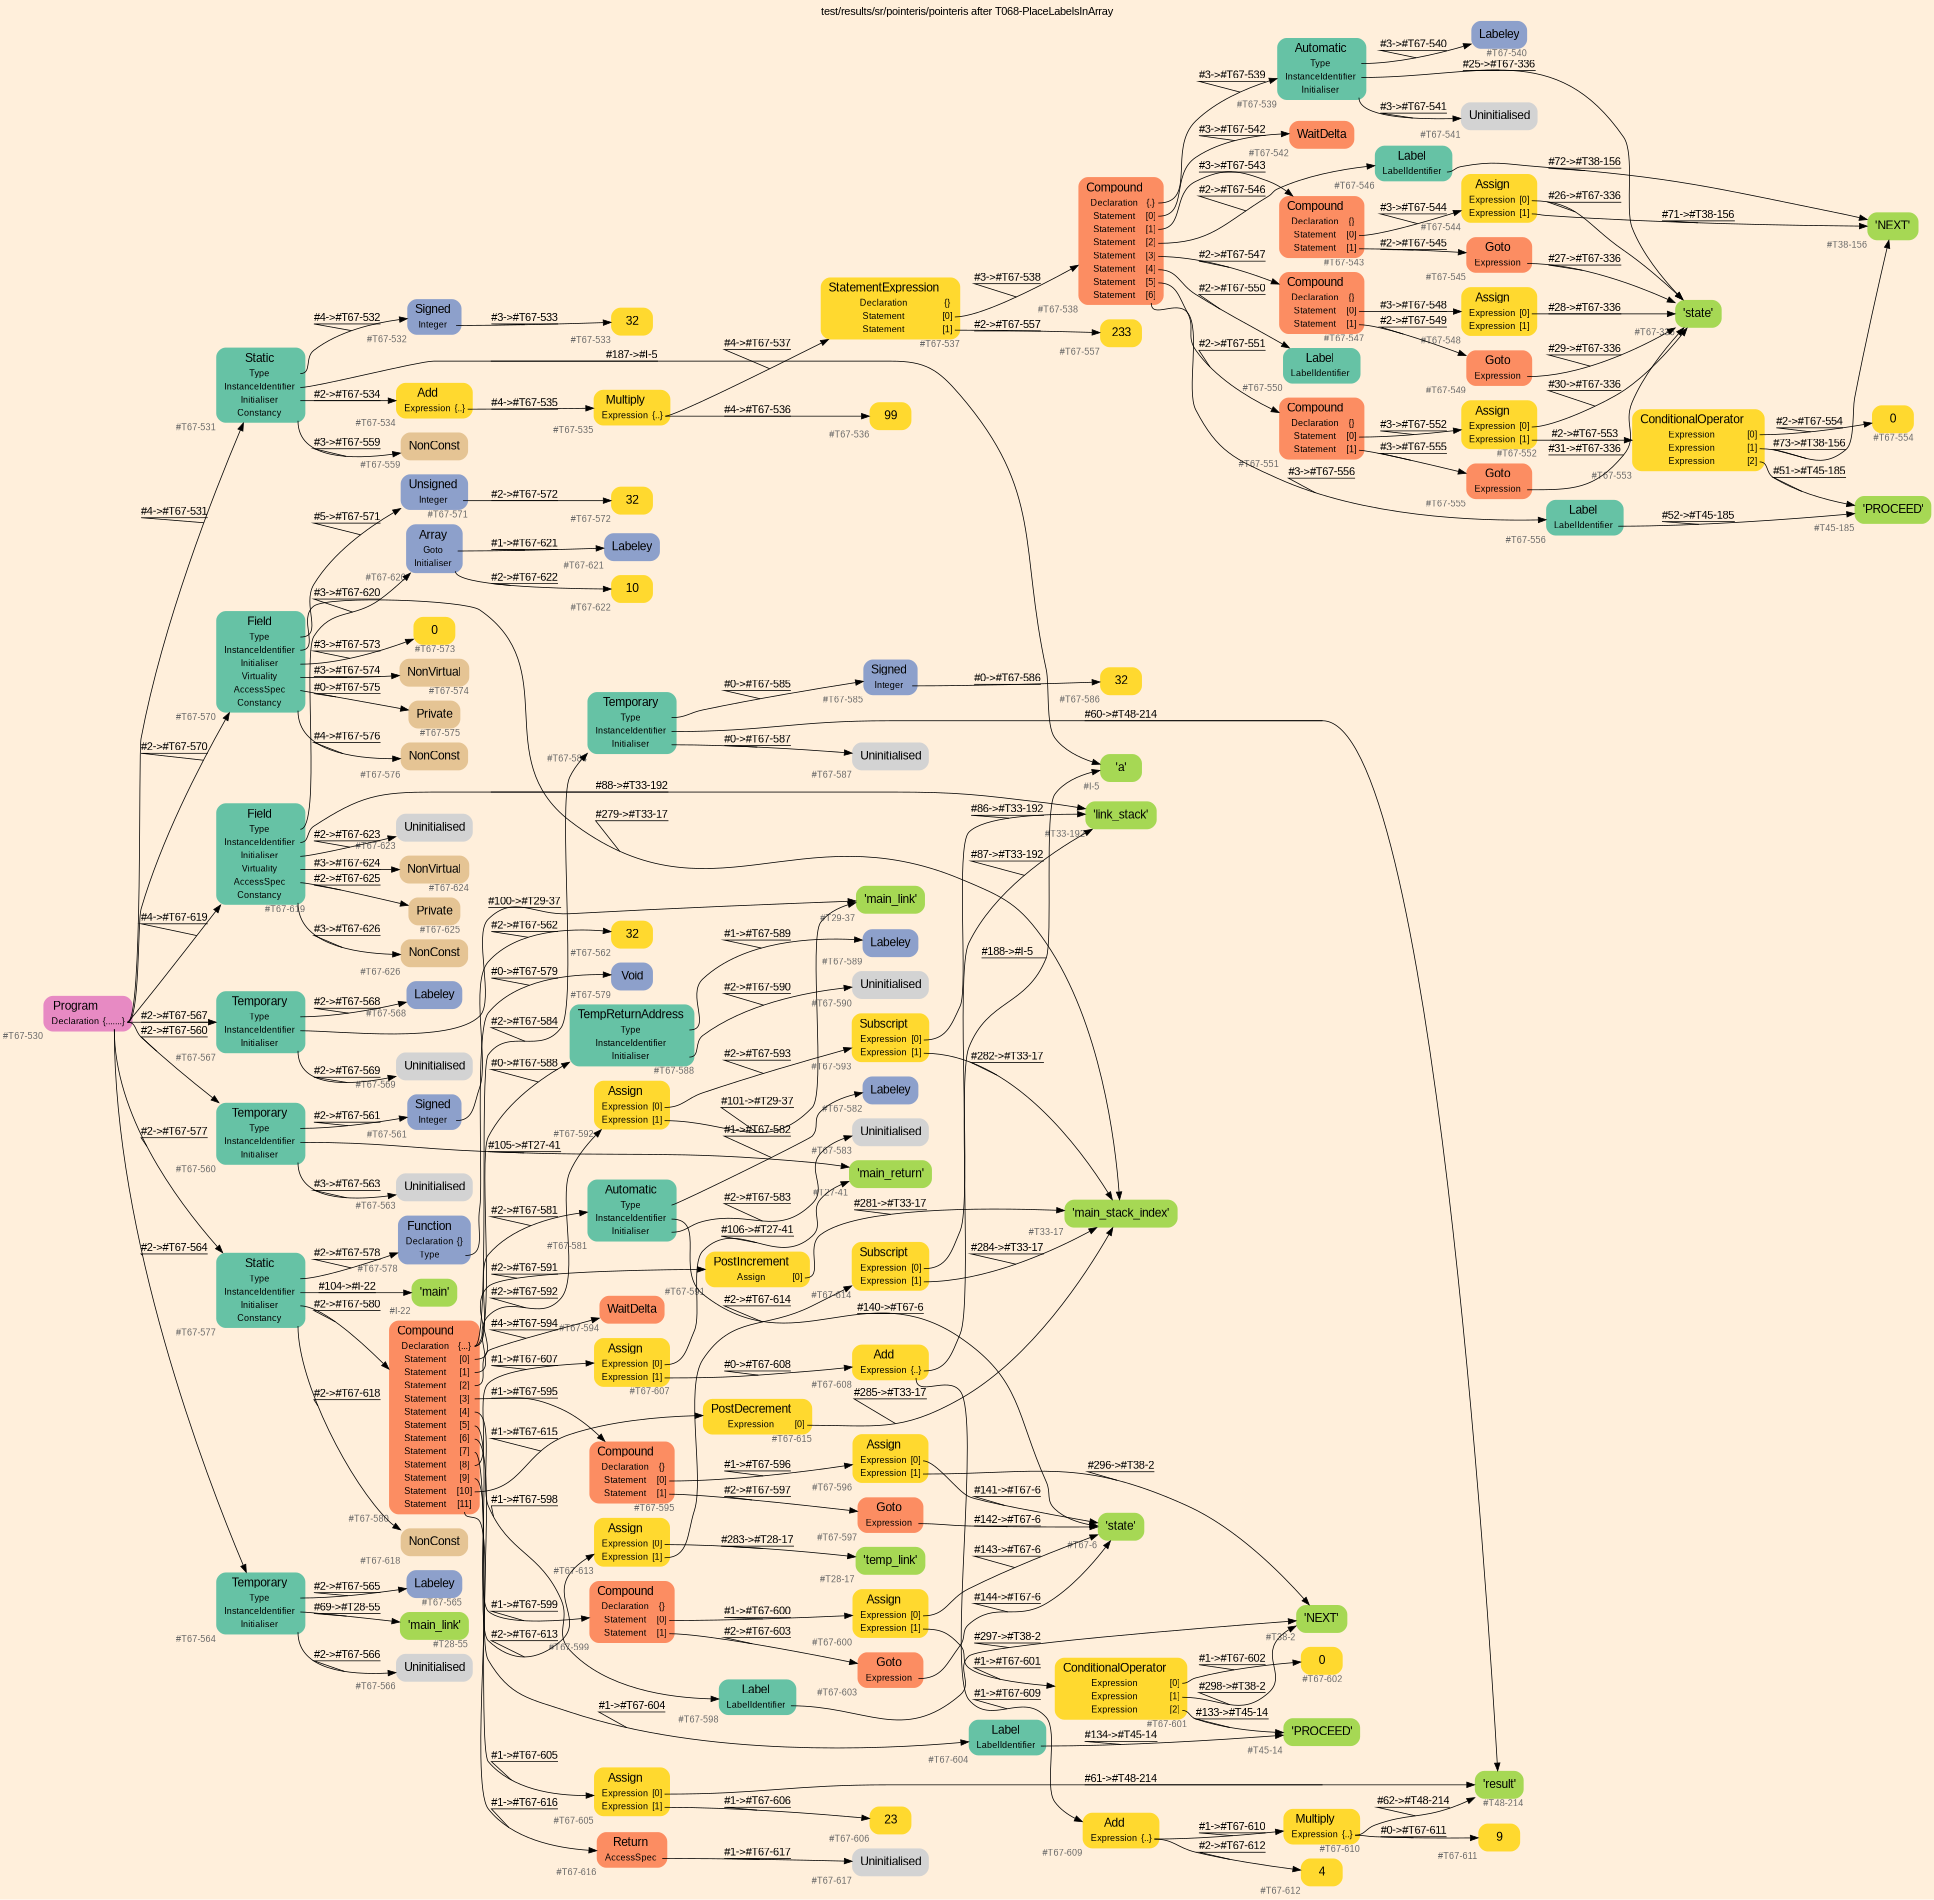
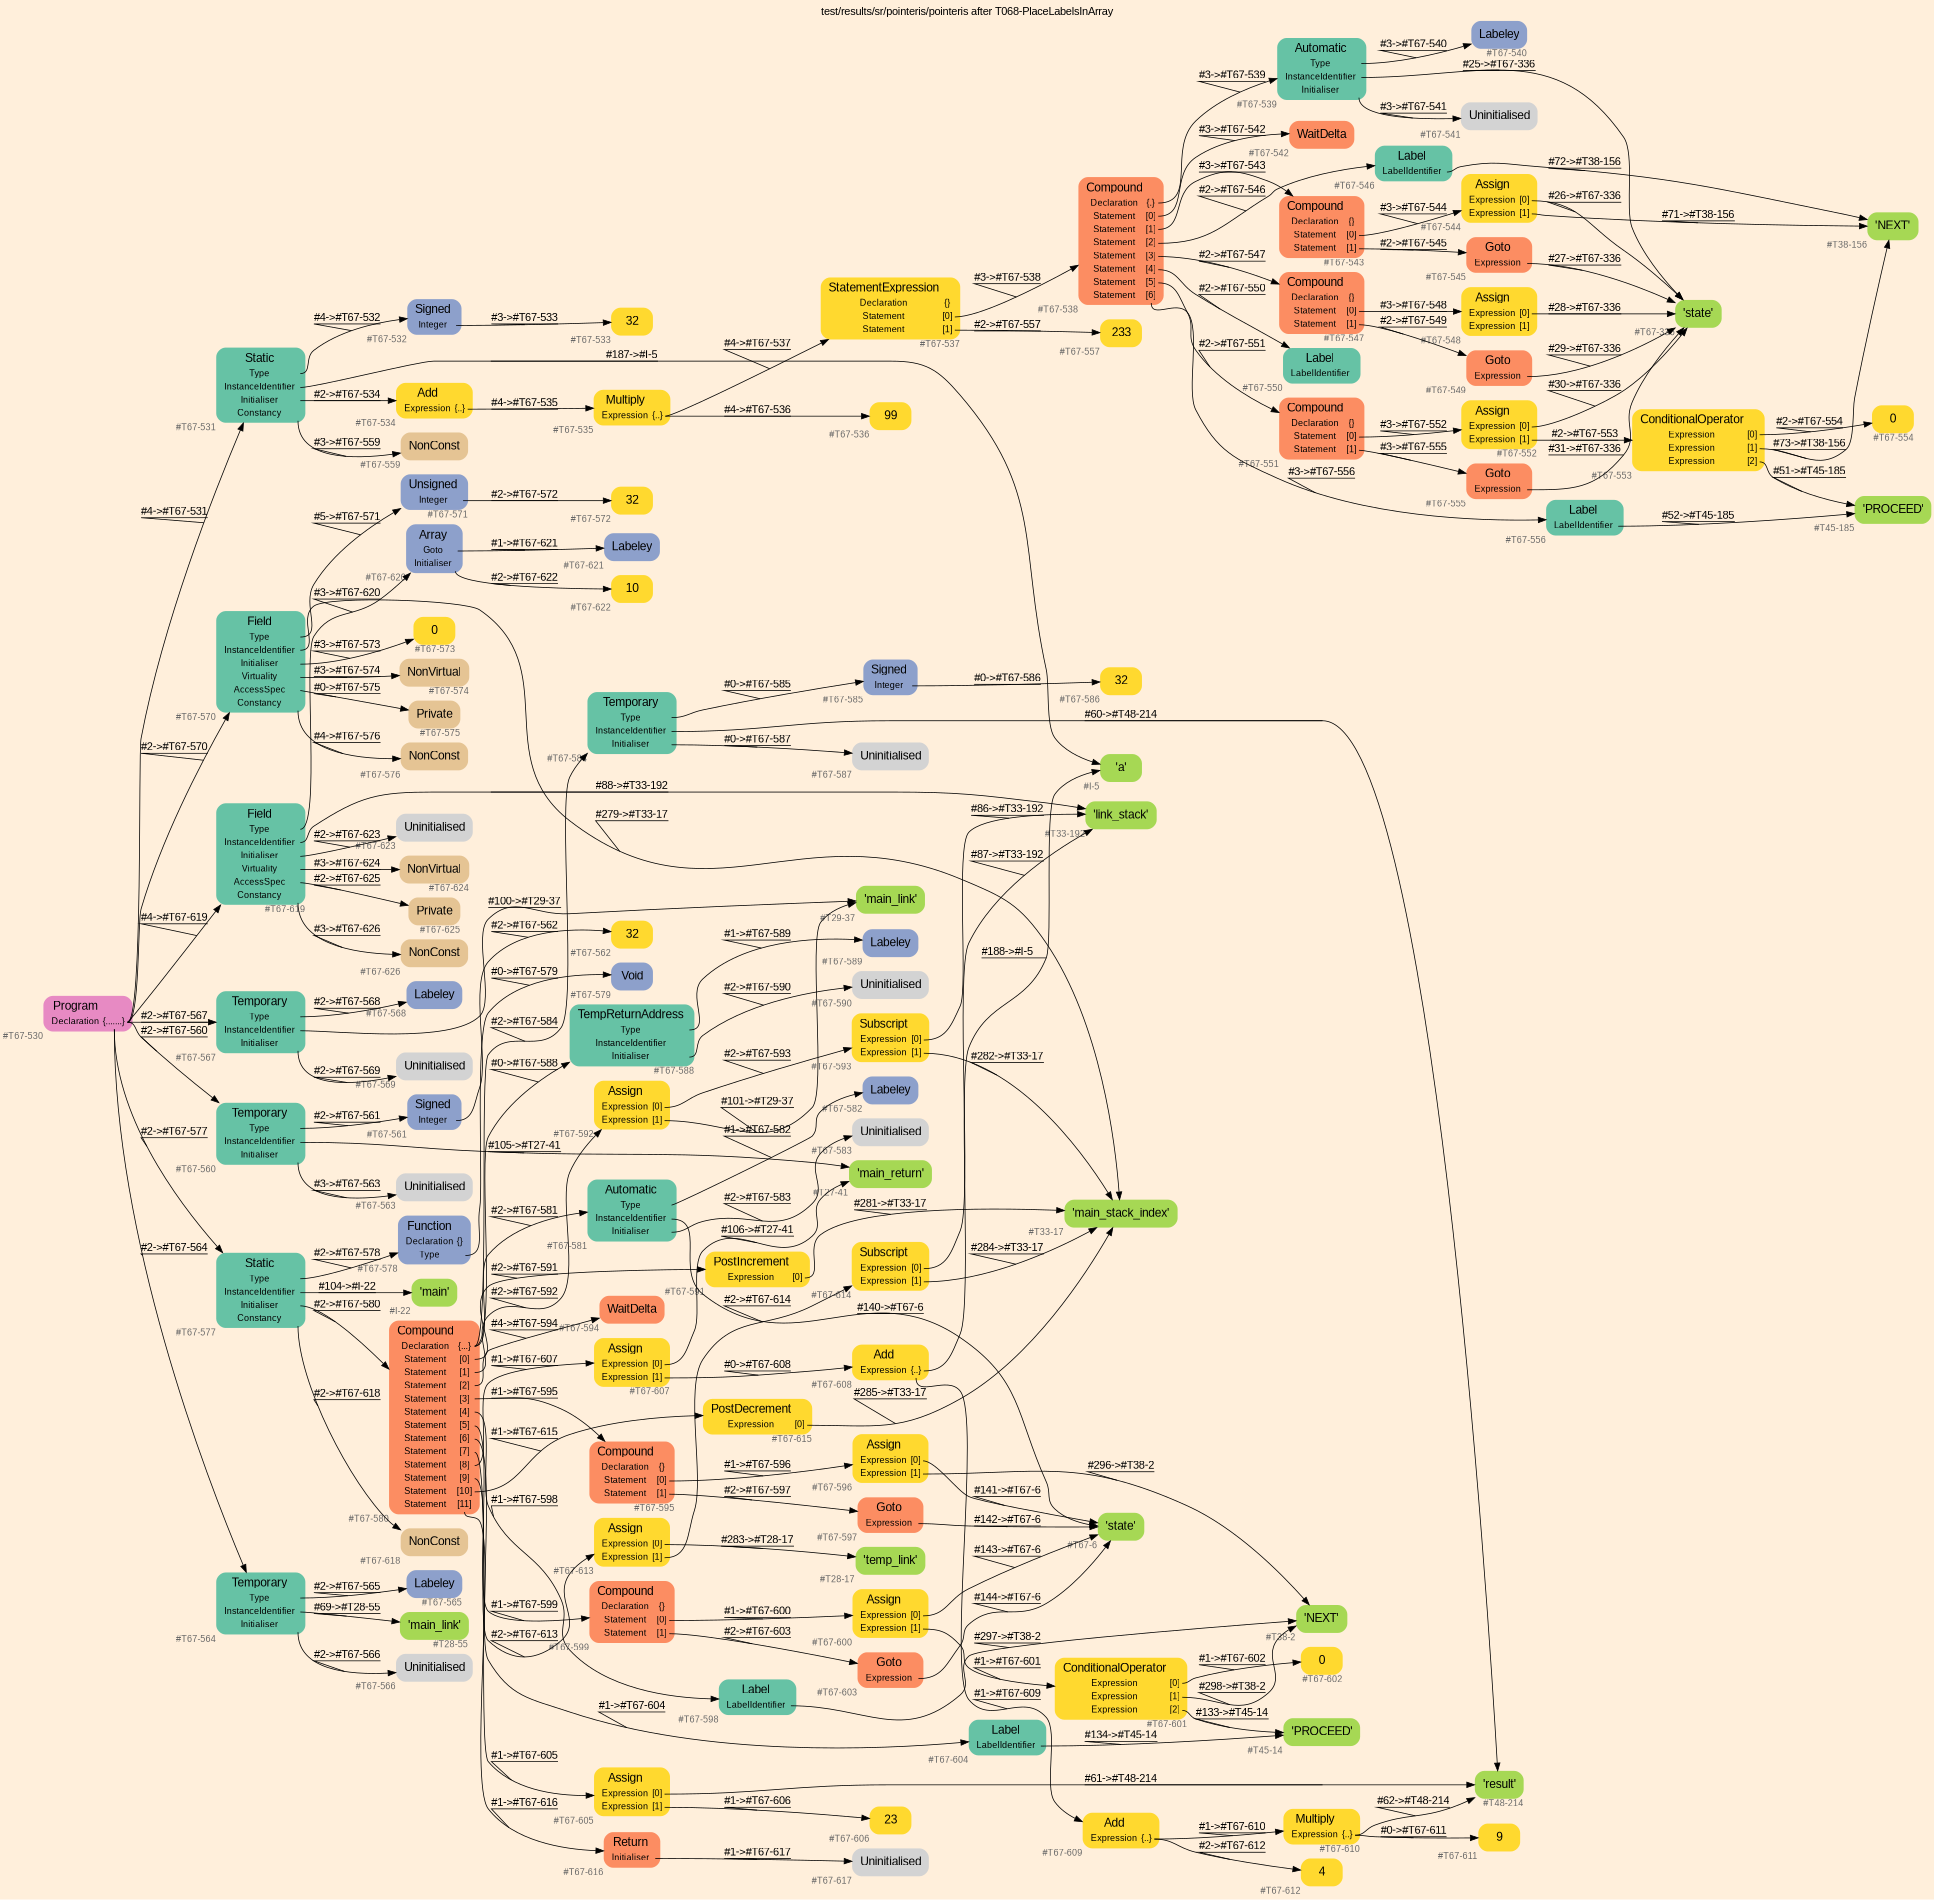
(751, 1277) -> (751, 1277)
(631, 1858) -> (631, 1858)
